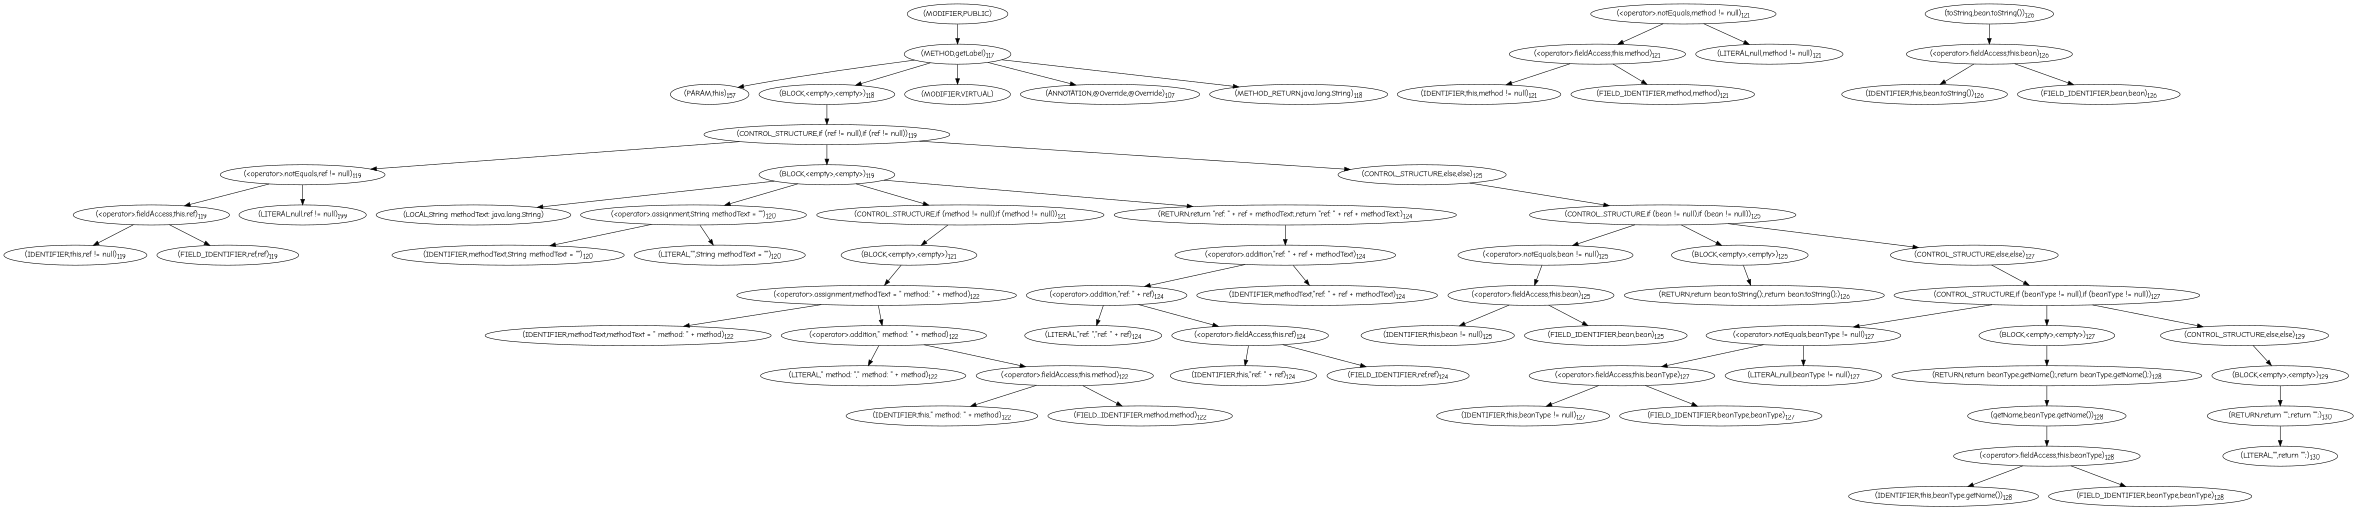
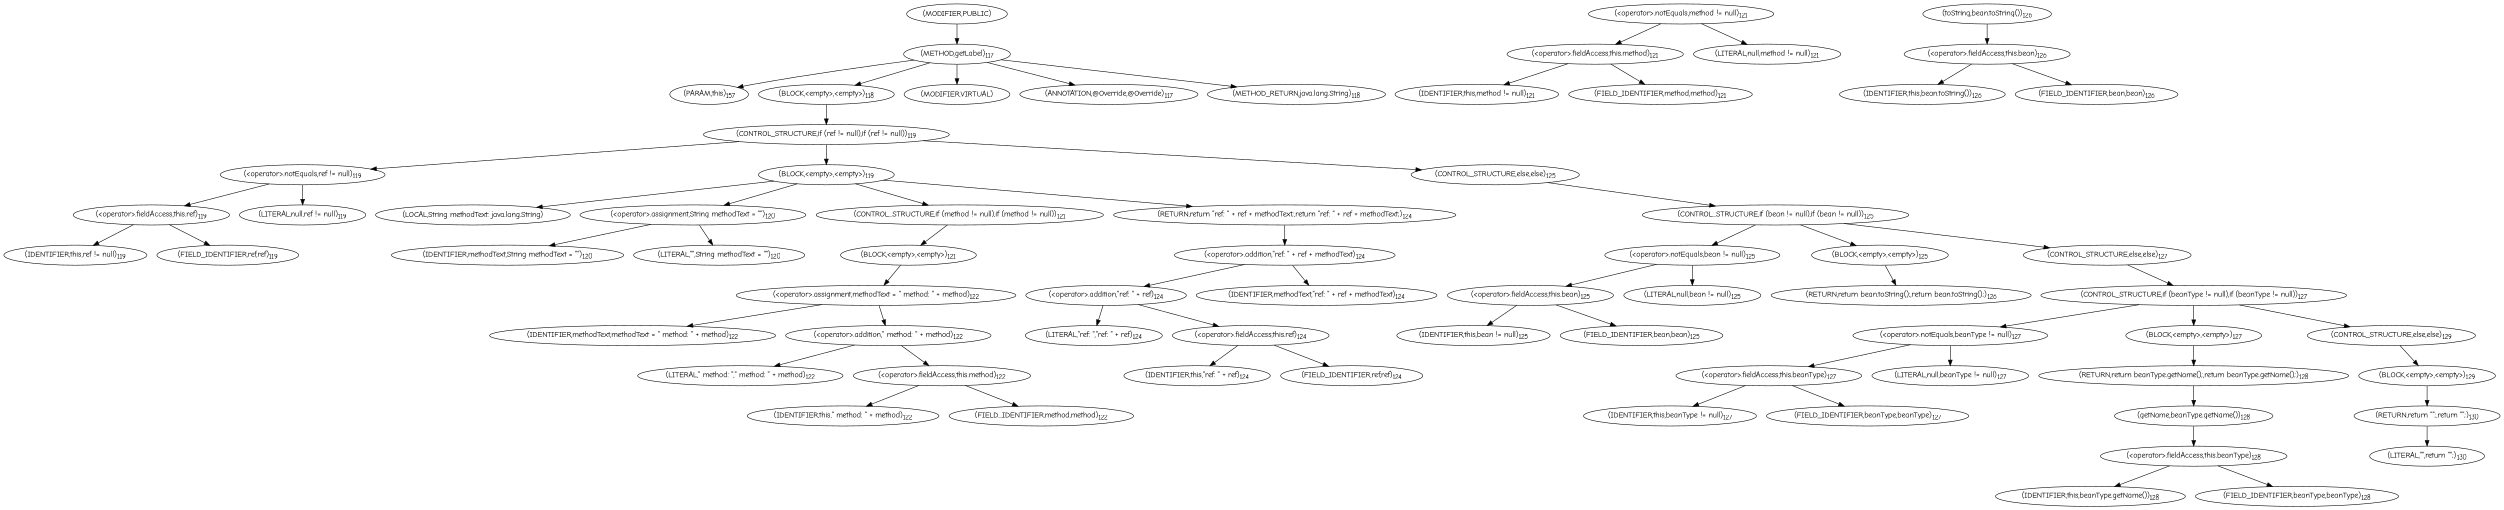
(1170, 94) -> (1169, 94)
(342, 214) -> (342, 214)
none -> (1692, 295)
